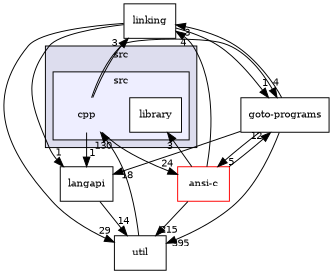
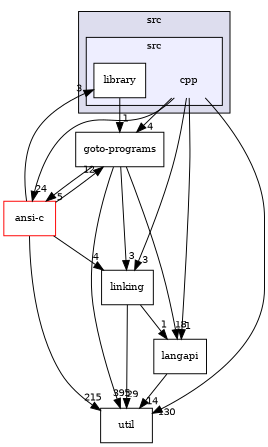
(225, 50) -> (120, 110)
(129, 186) -> (264, 268)
